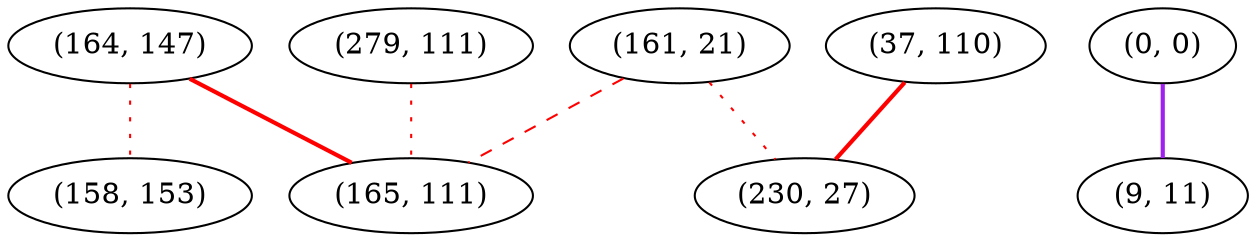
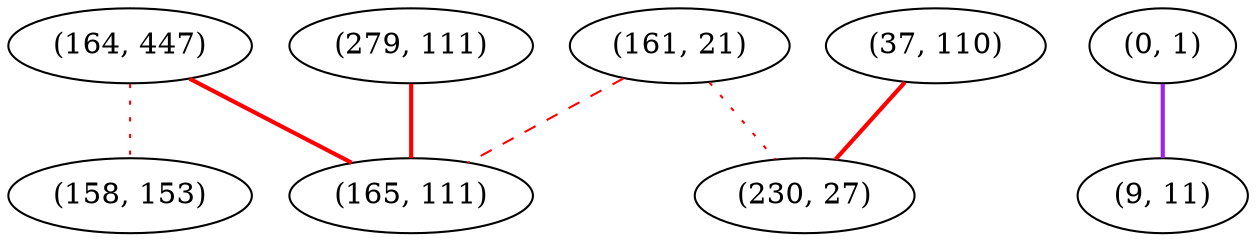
(130, 46) -> (130, 46)
(1163, 46) -> (1163, 46)
(411, 121) -> (411, 121)
